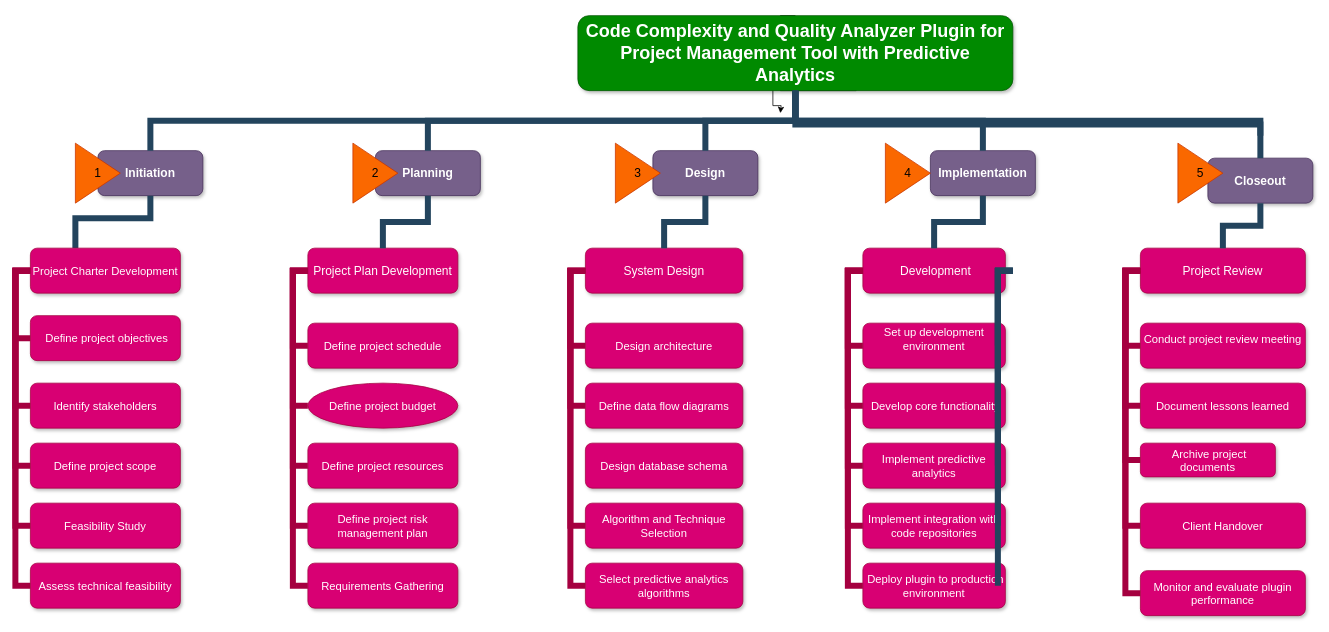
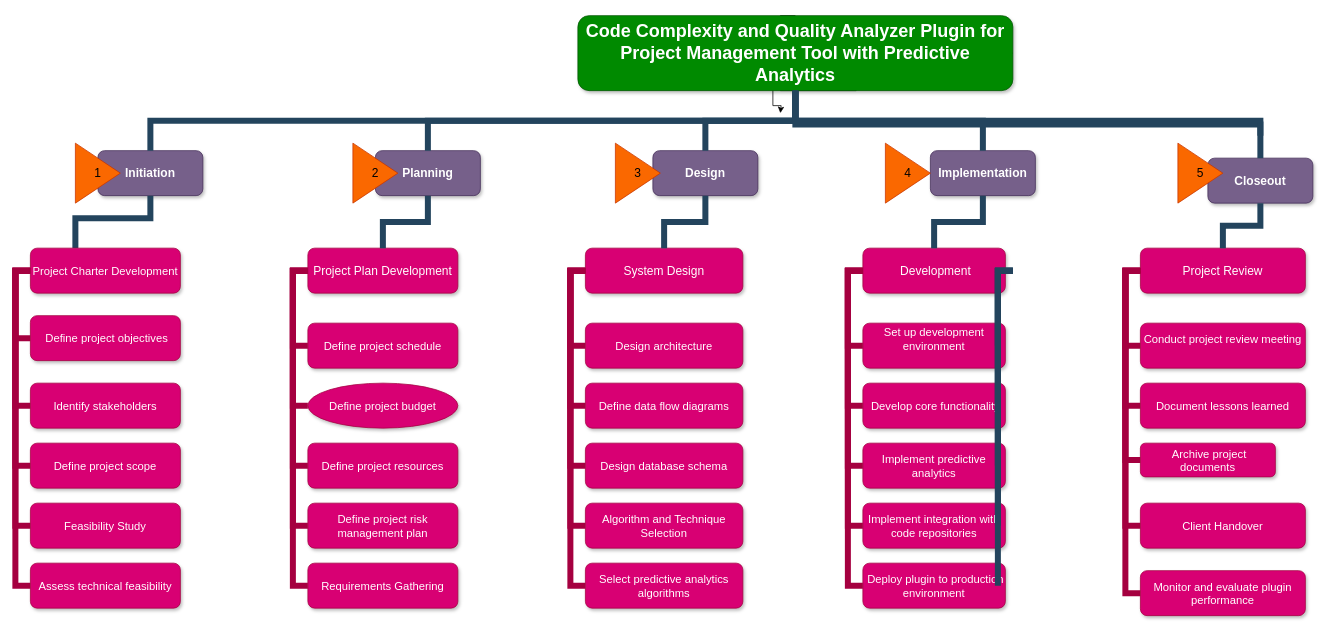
none -> (578, 465)
